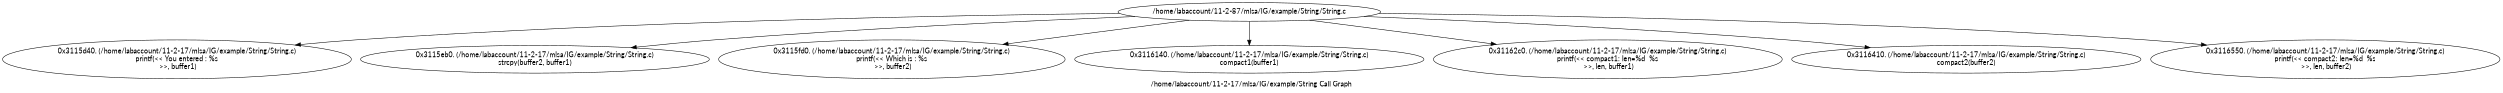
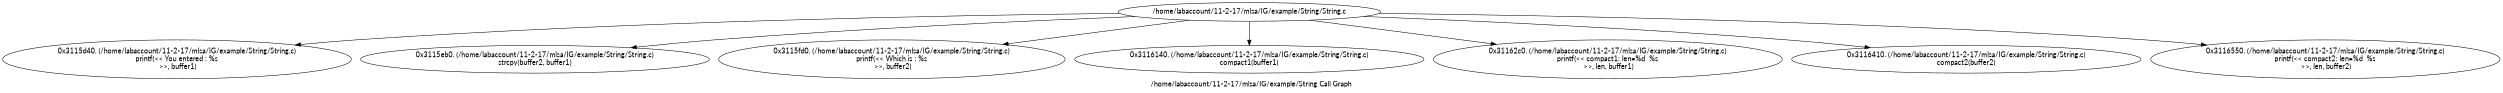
(1249, 12) -> (1249, 12)
